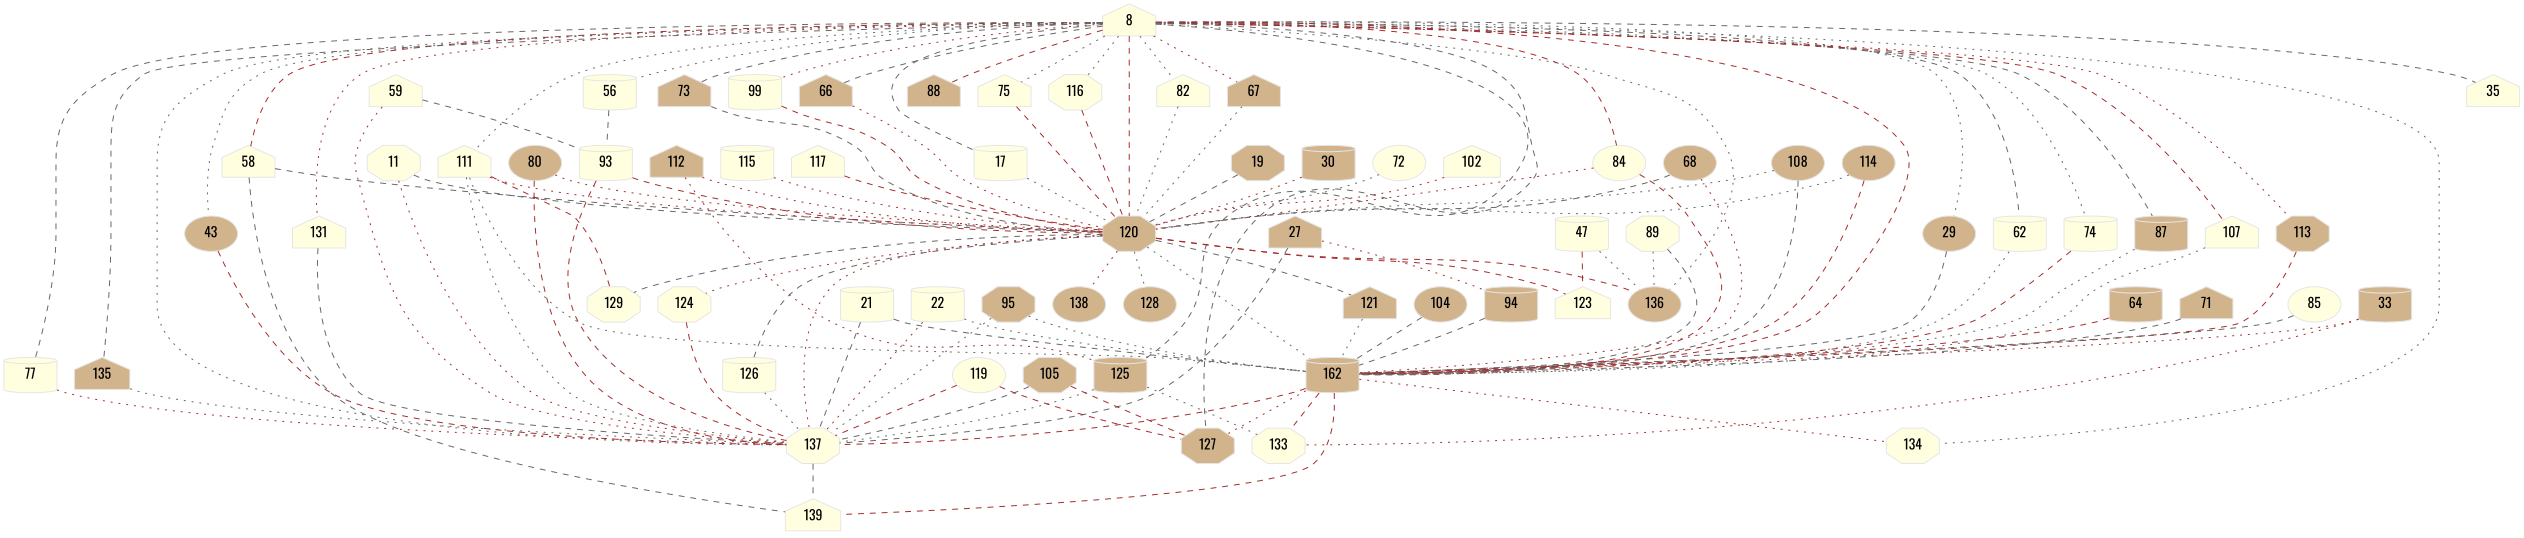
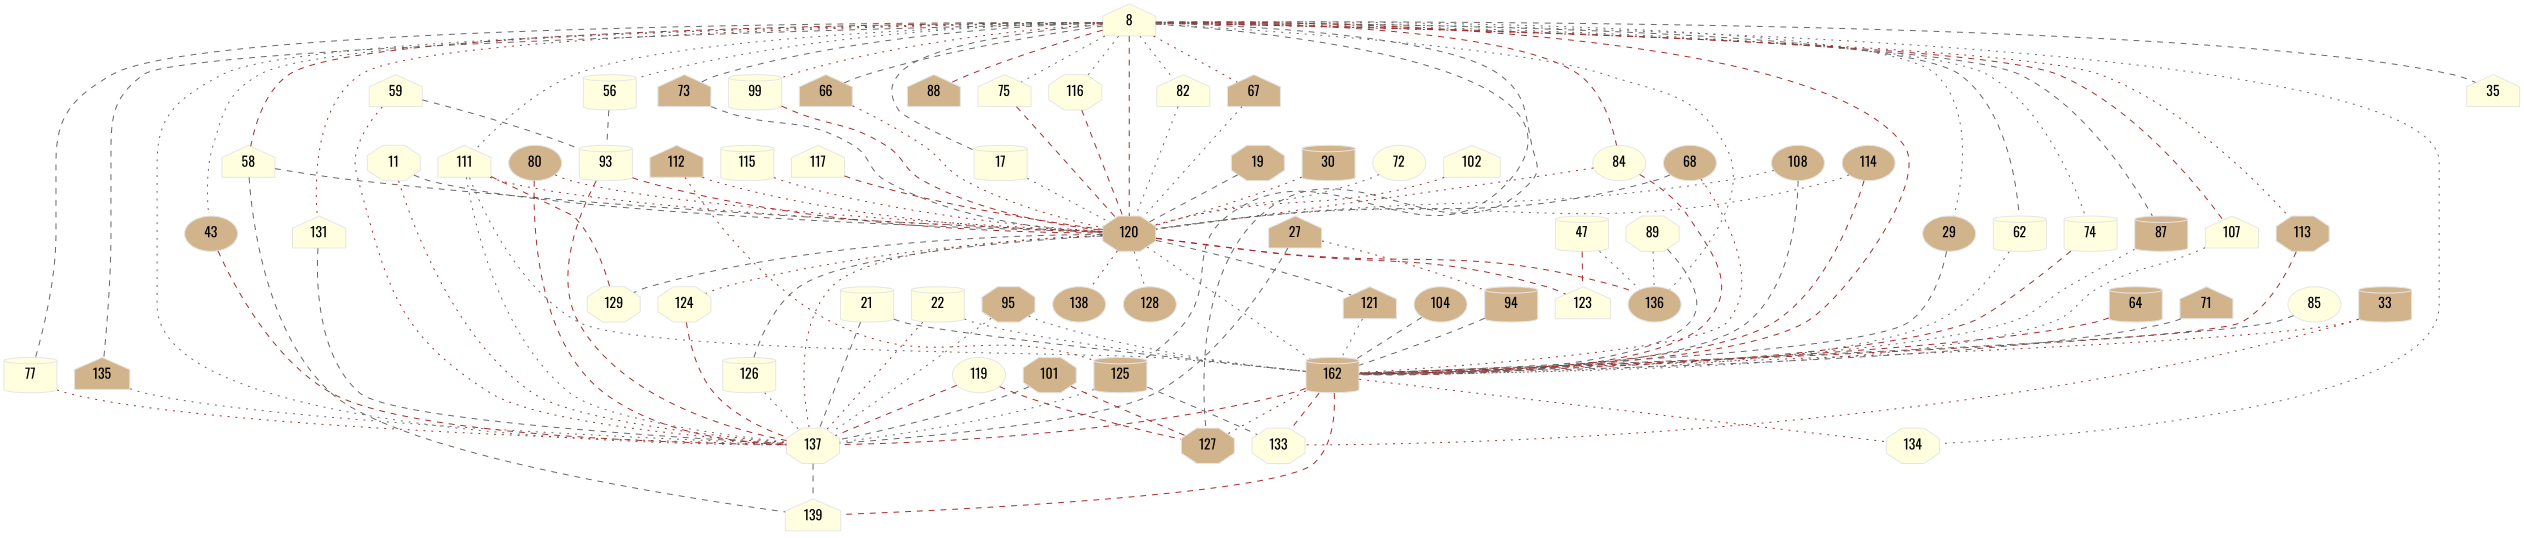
(1050, 375) -> (1050, 375)
(1194, 407) -> (1194, 407)
